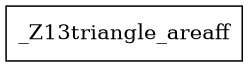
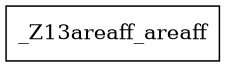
(124, 34) -> (113, 34)
